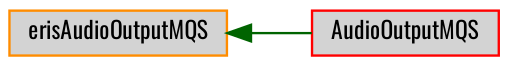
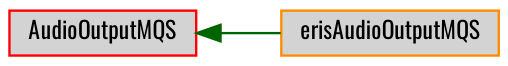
(281, 33) -> (251, 33)
